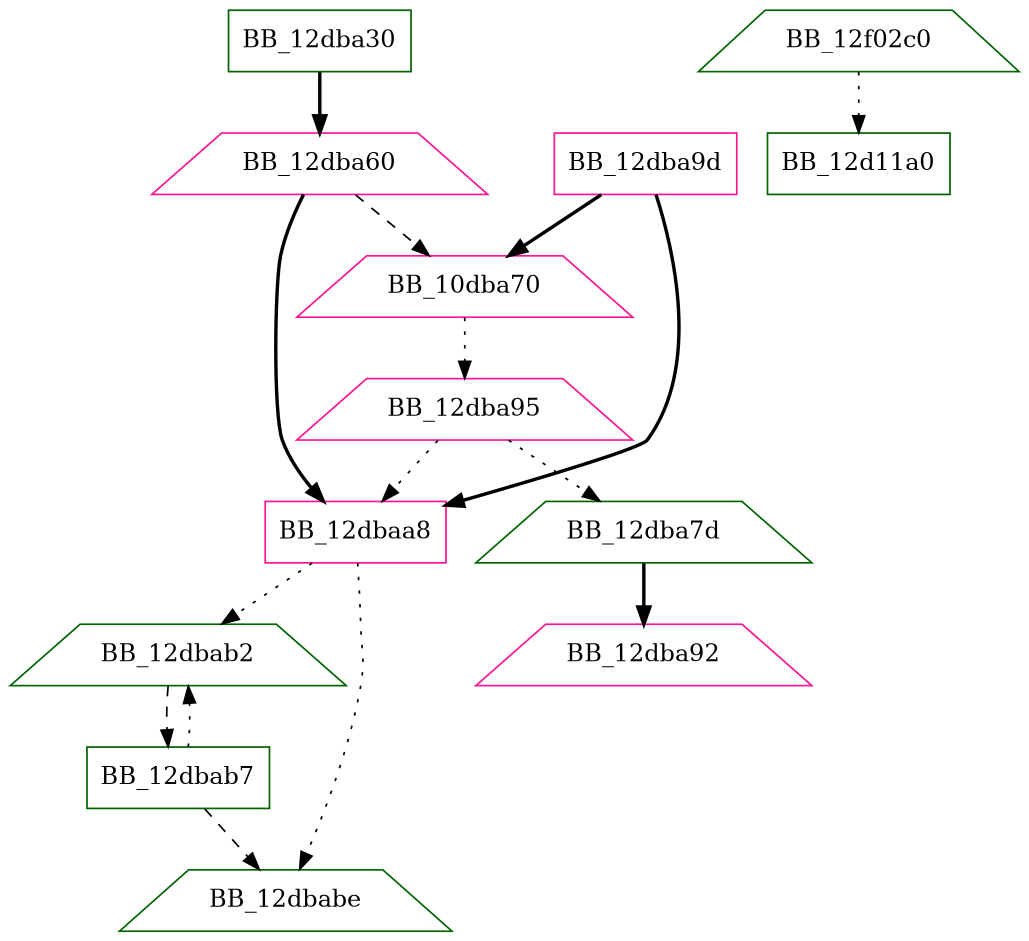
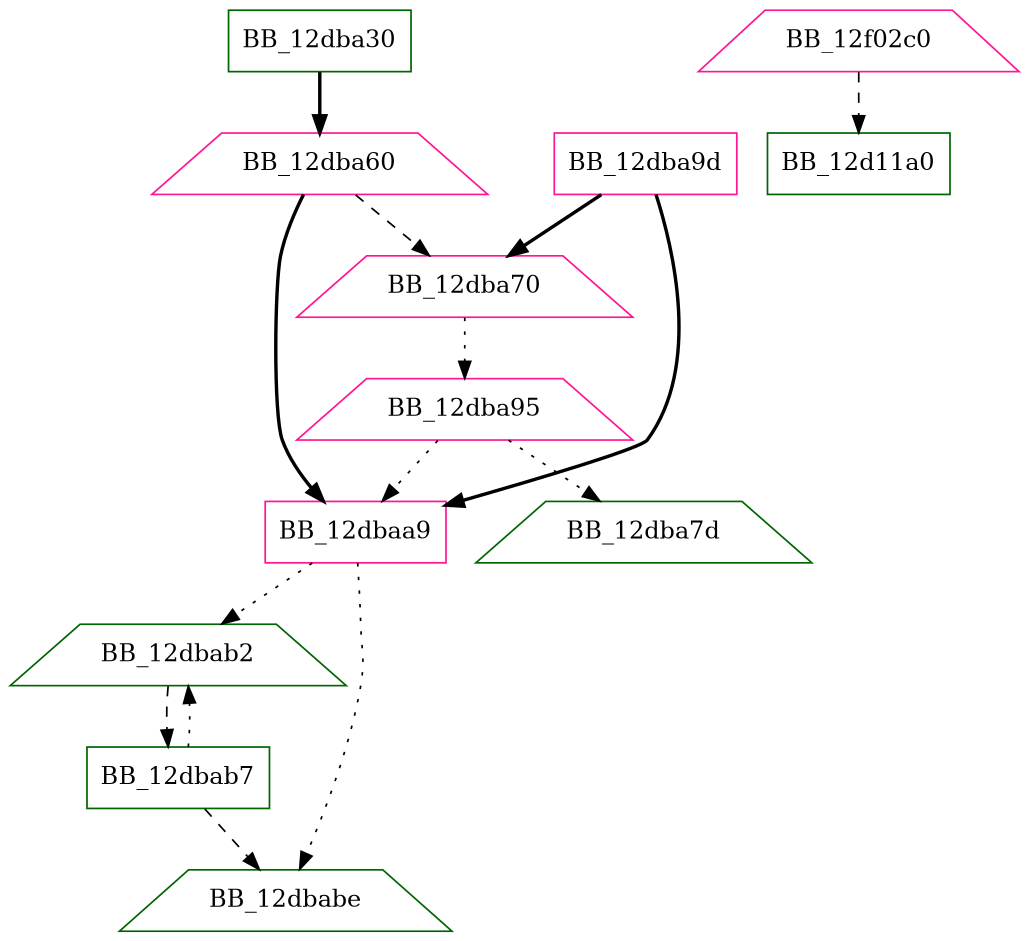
(859, 41) -> (859, 41)
(859, 94) -> (859, 94)
(465, 287) -> (465, 287)
(356, 532) -> (356, 532)
(644, 655) -> none
